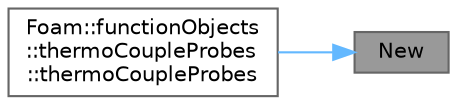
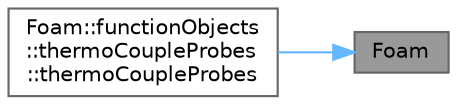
(402, 52) -> (402, 52)
